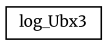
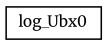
(54, 23) -> (54, 23)
